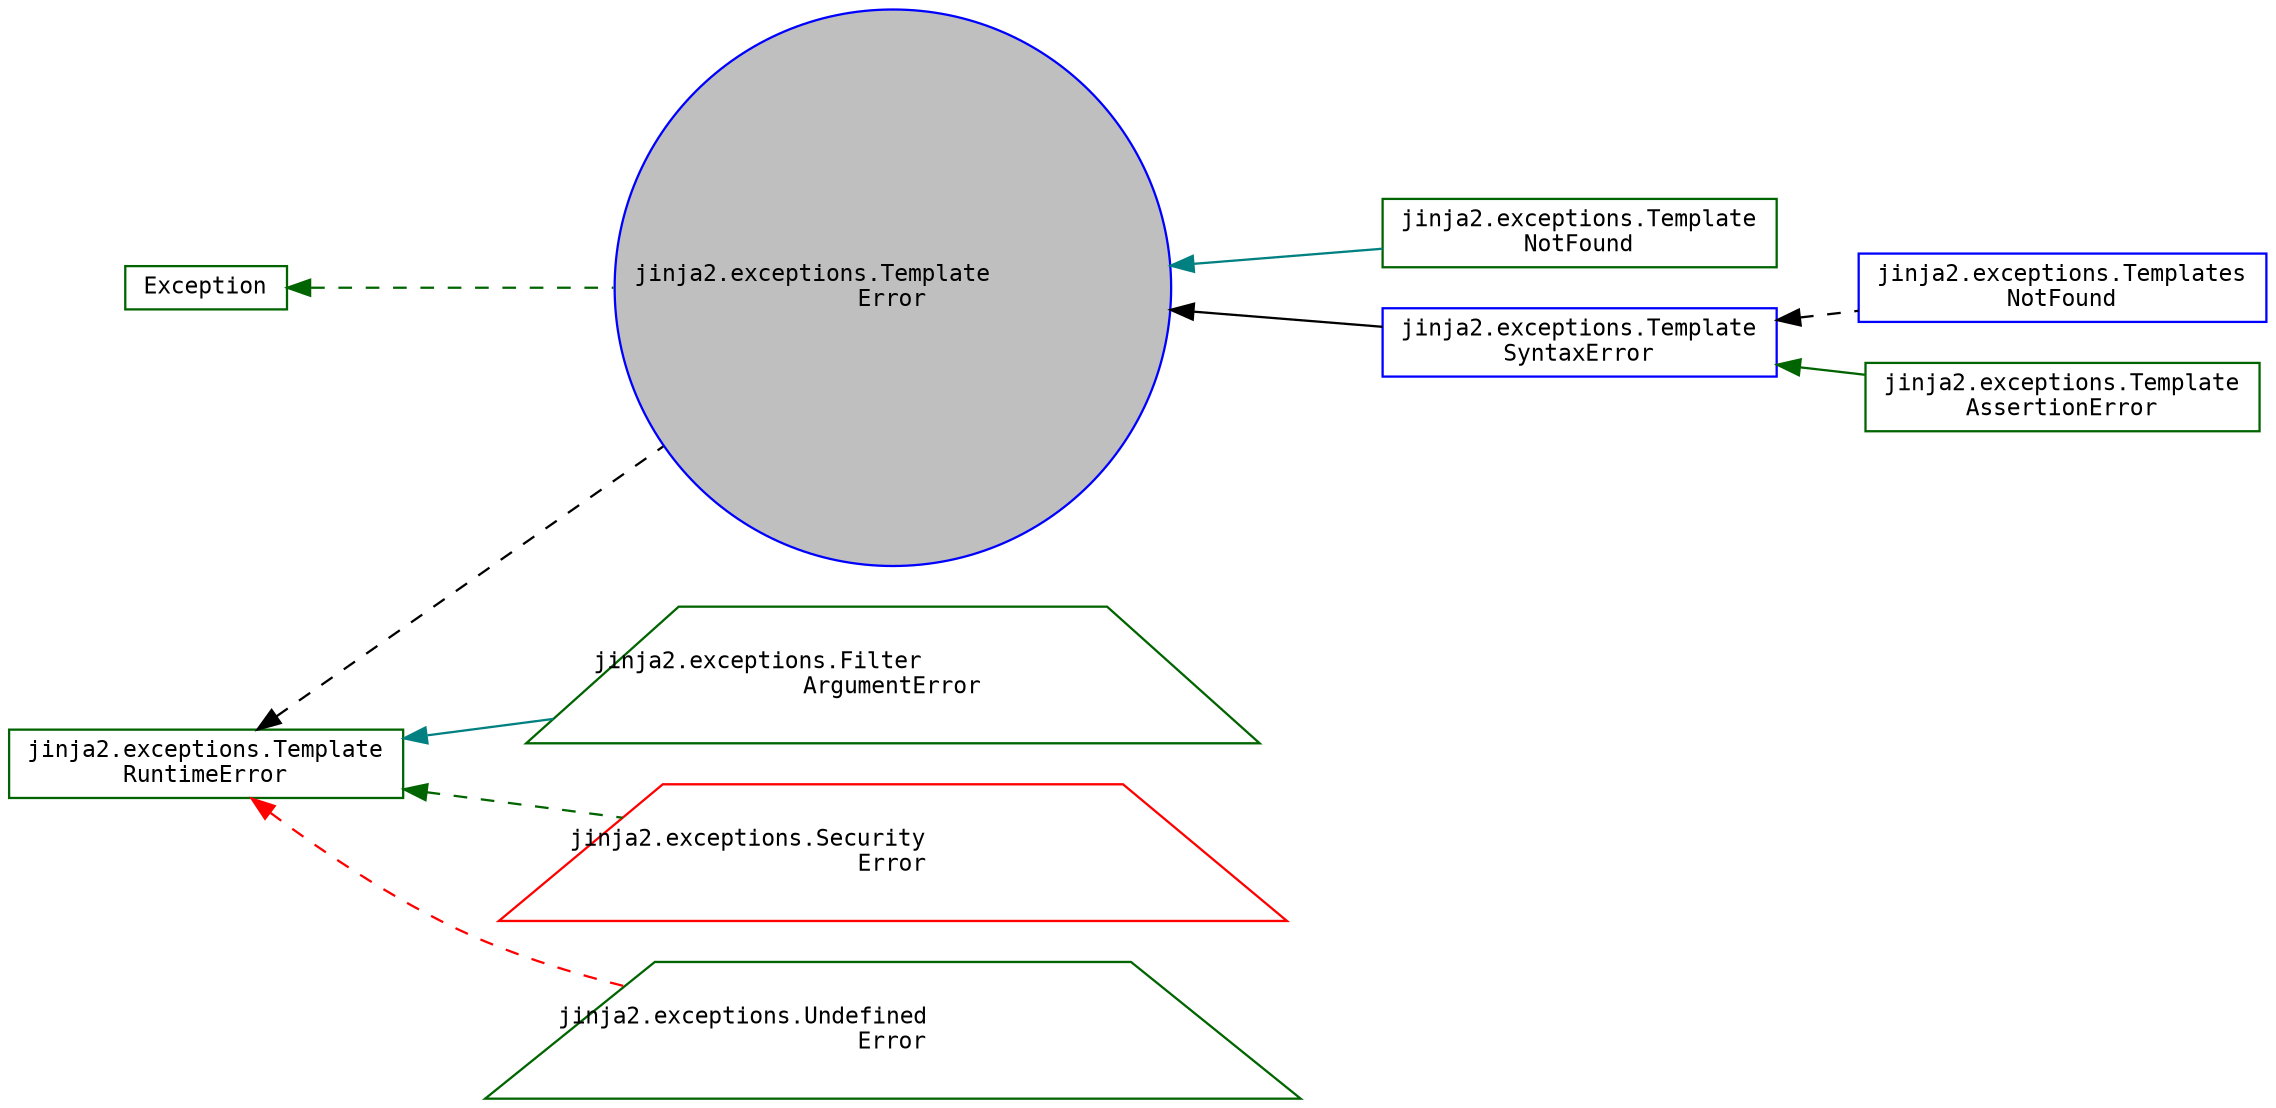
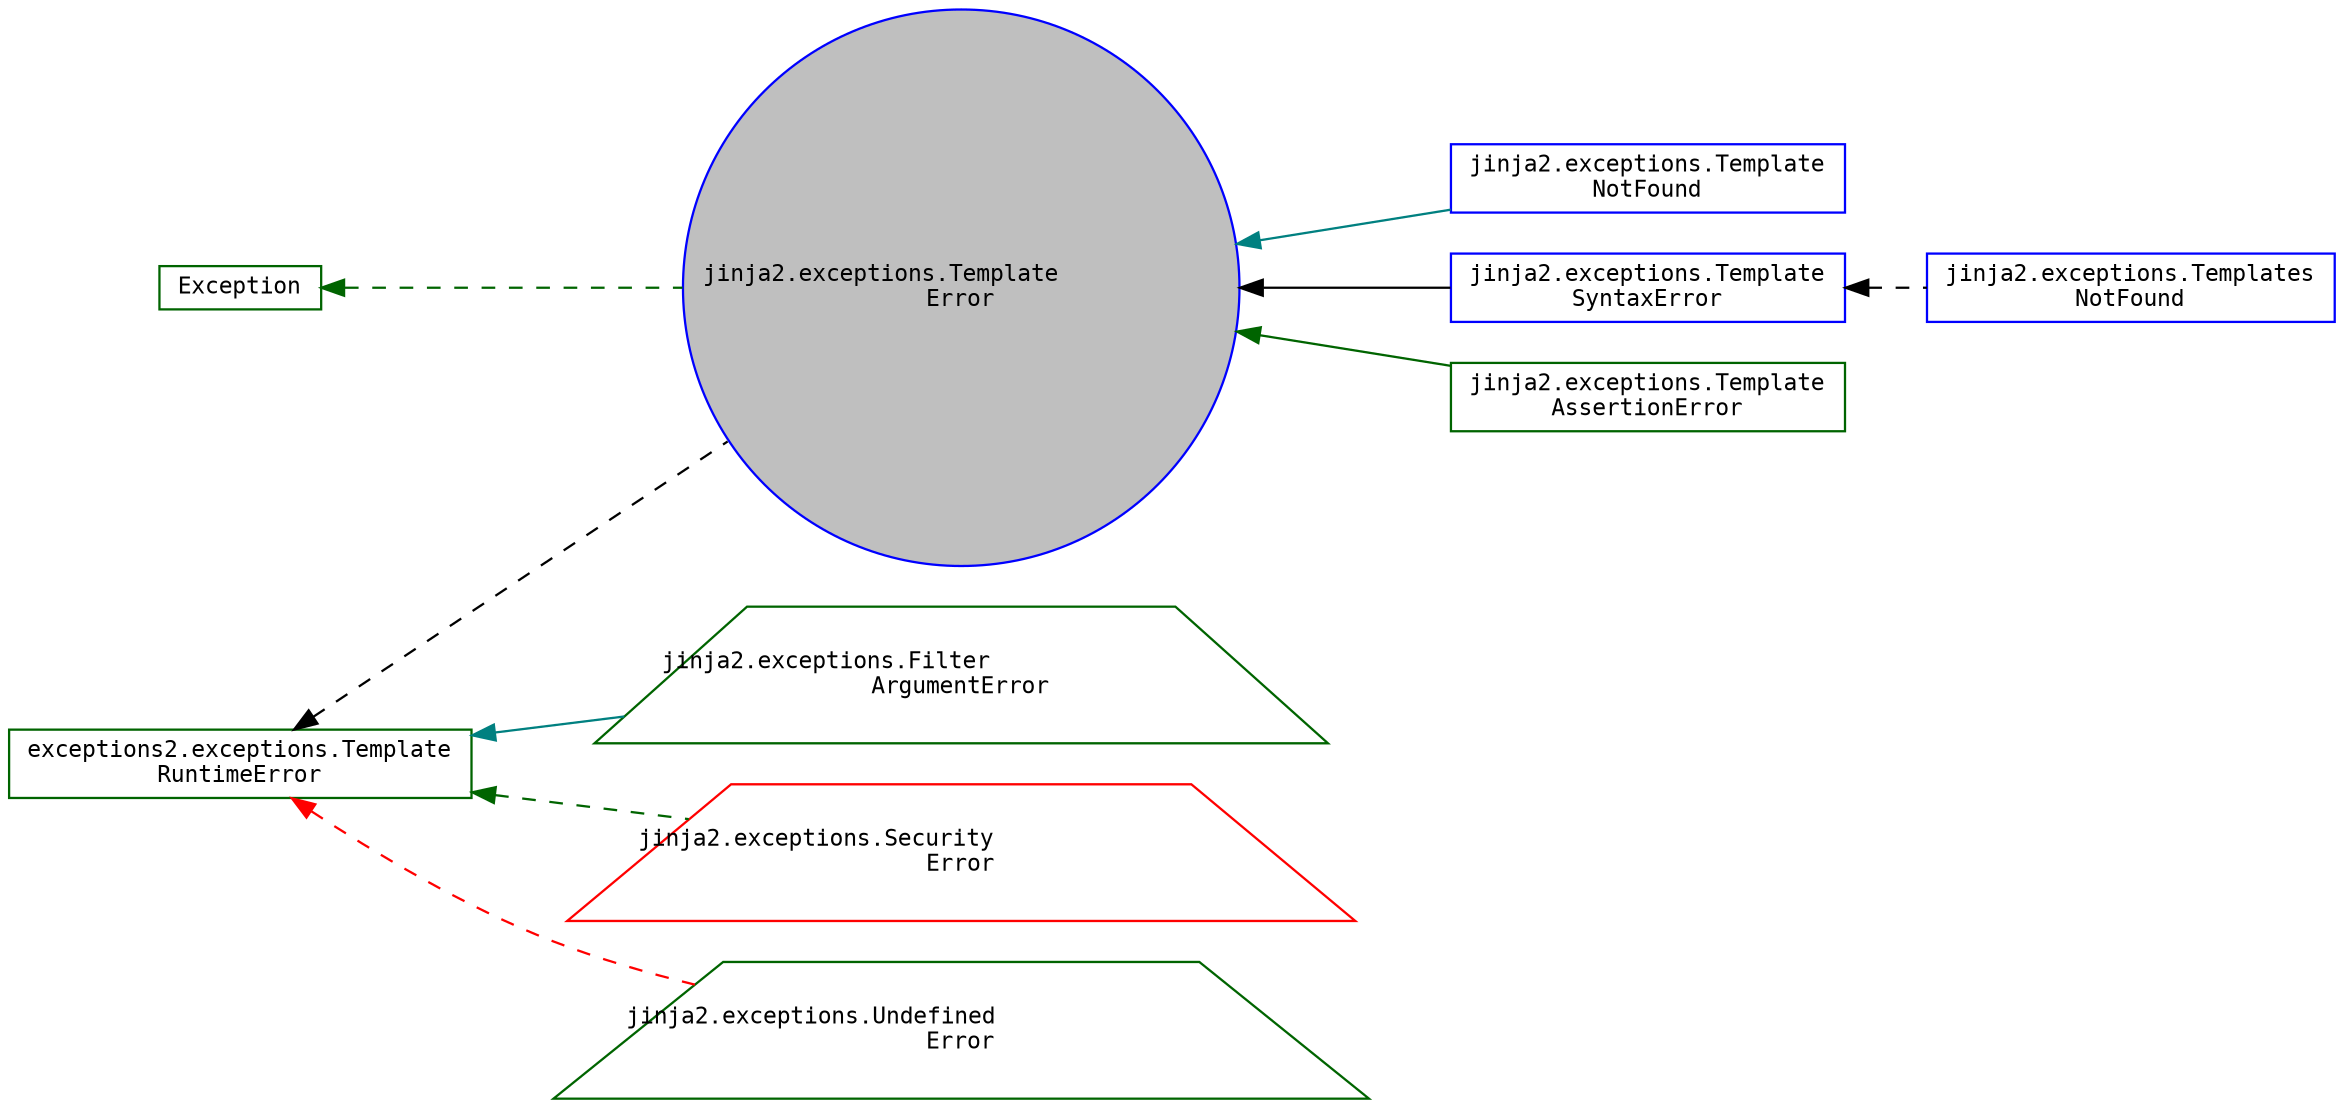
(1580, 233) -> (1648, 178)
(1833, 371) -> (1355, 351)
(206, 764) -> (240, 764)
